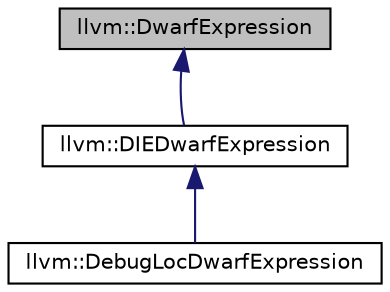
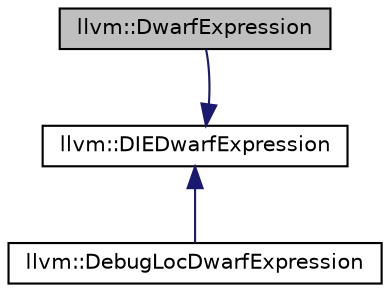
(181, 98) -> (209, 77)
